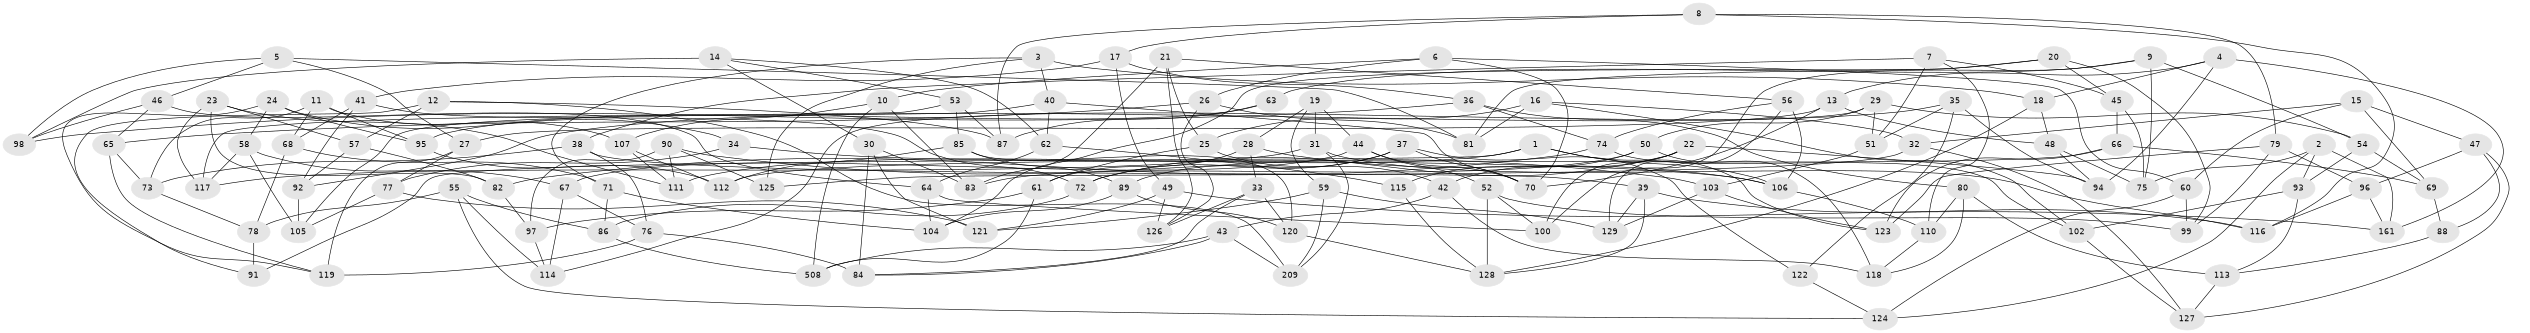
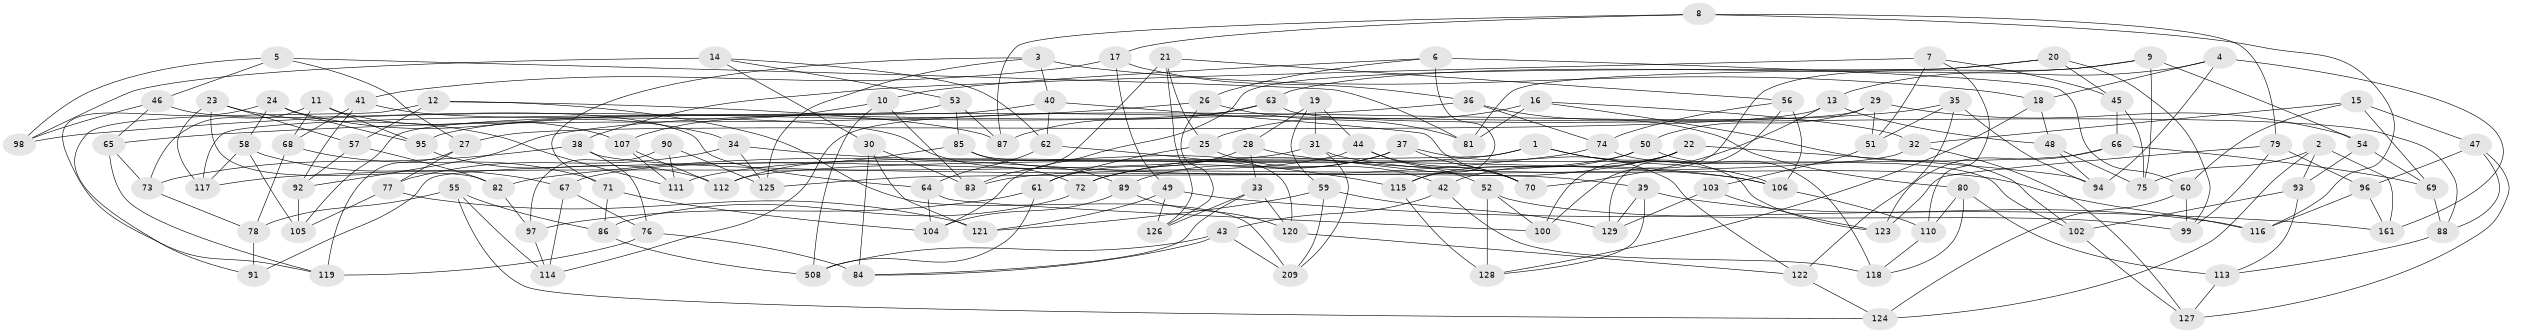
(1557, 90) -> (1494, 139)
none -> (1900, 120)
none -> (750, 166)
(1189, 167) -> none
(1389, 254) -> (1545, 254)
